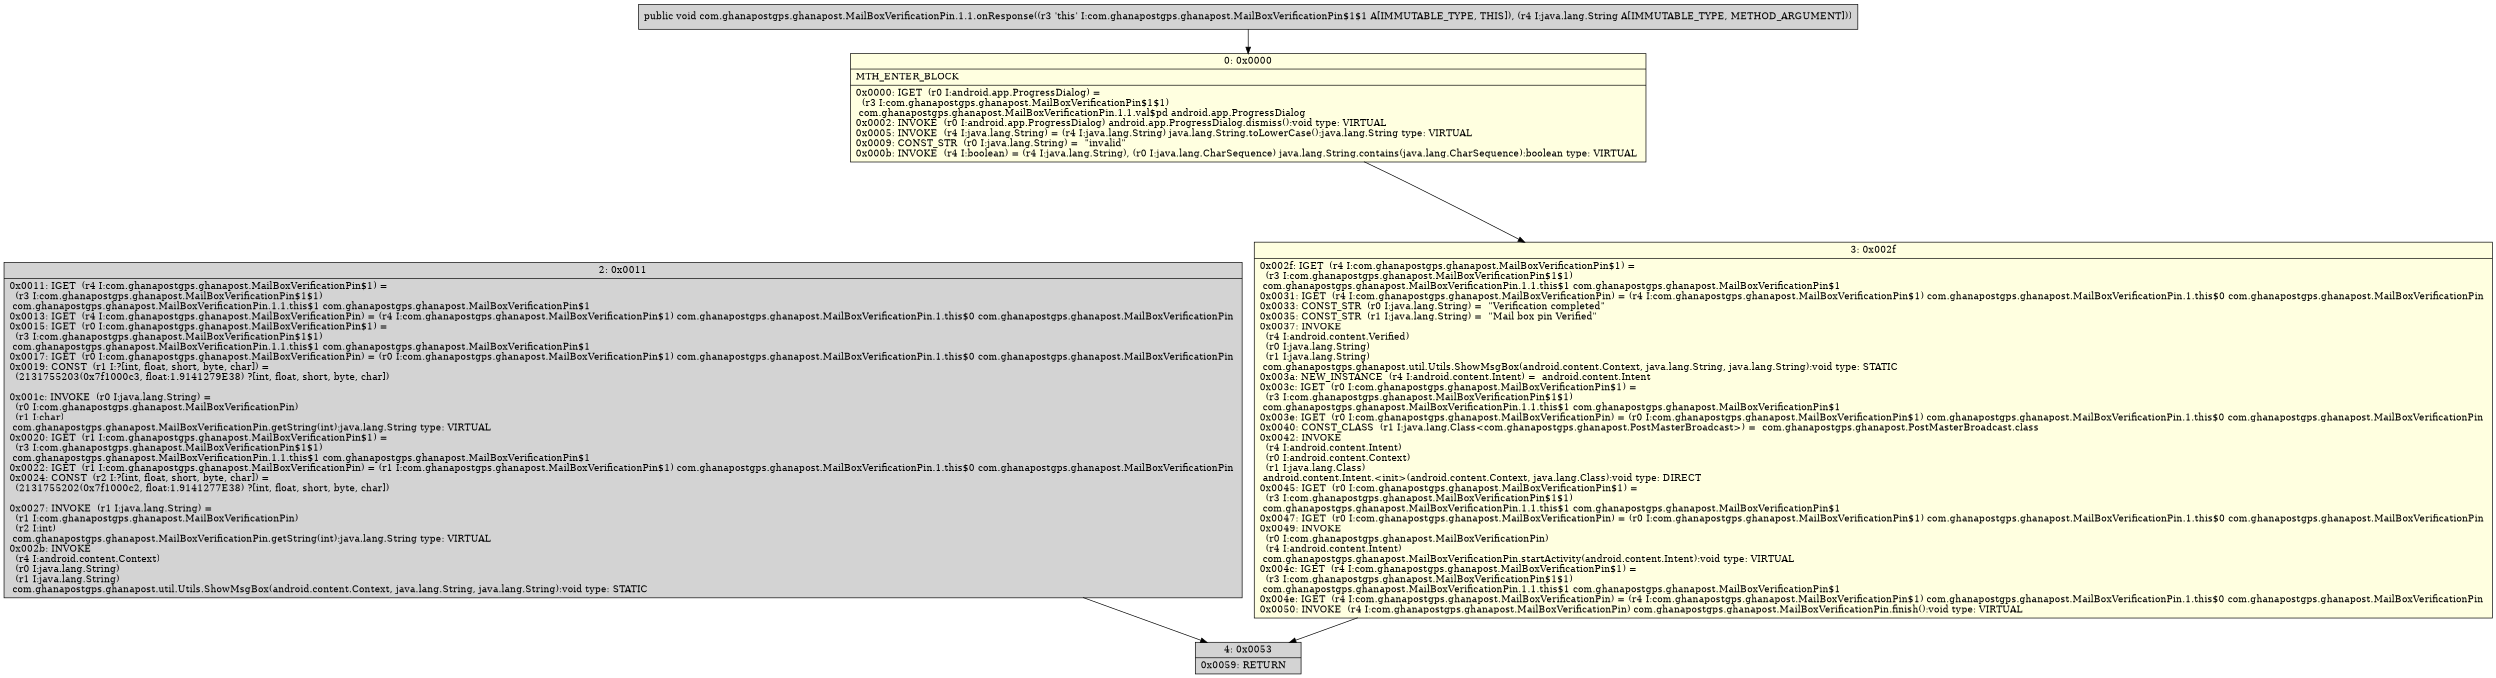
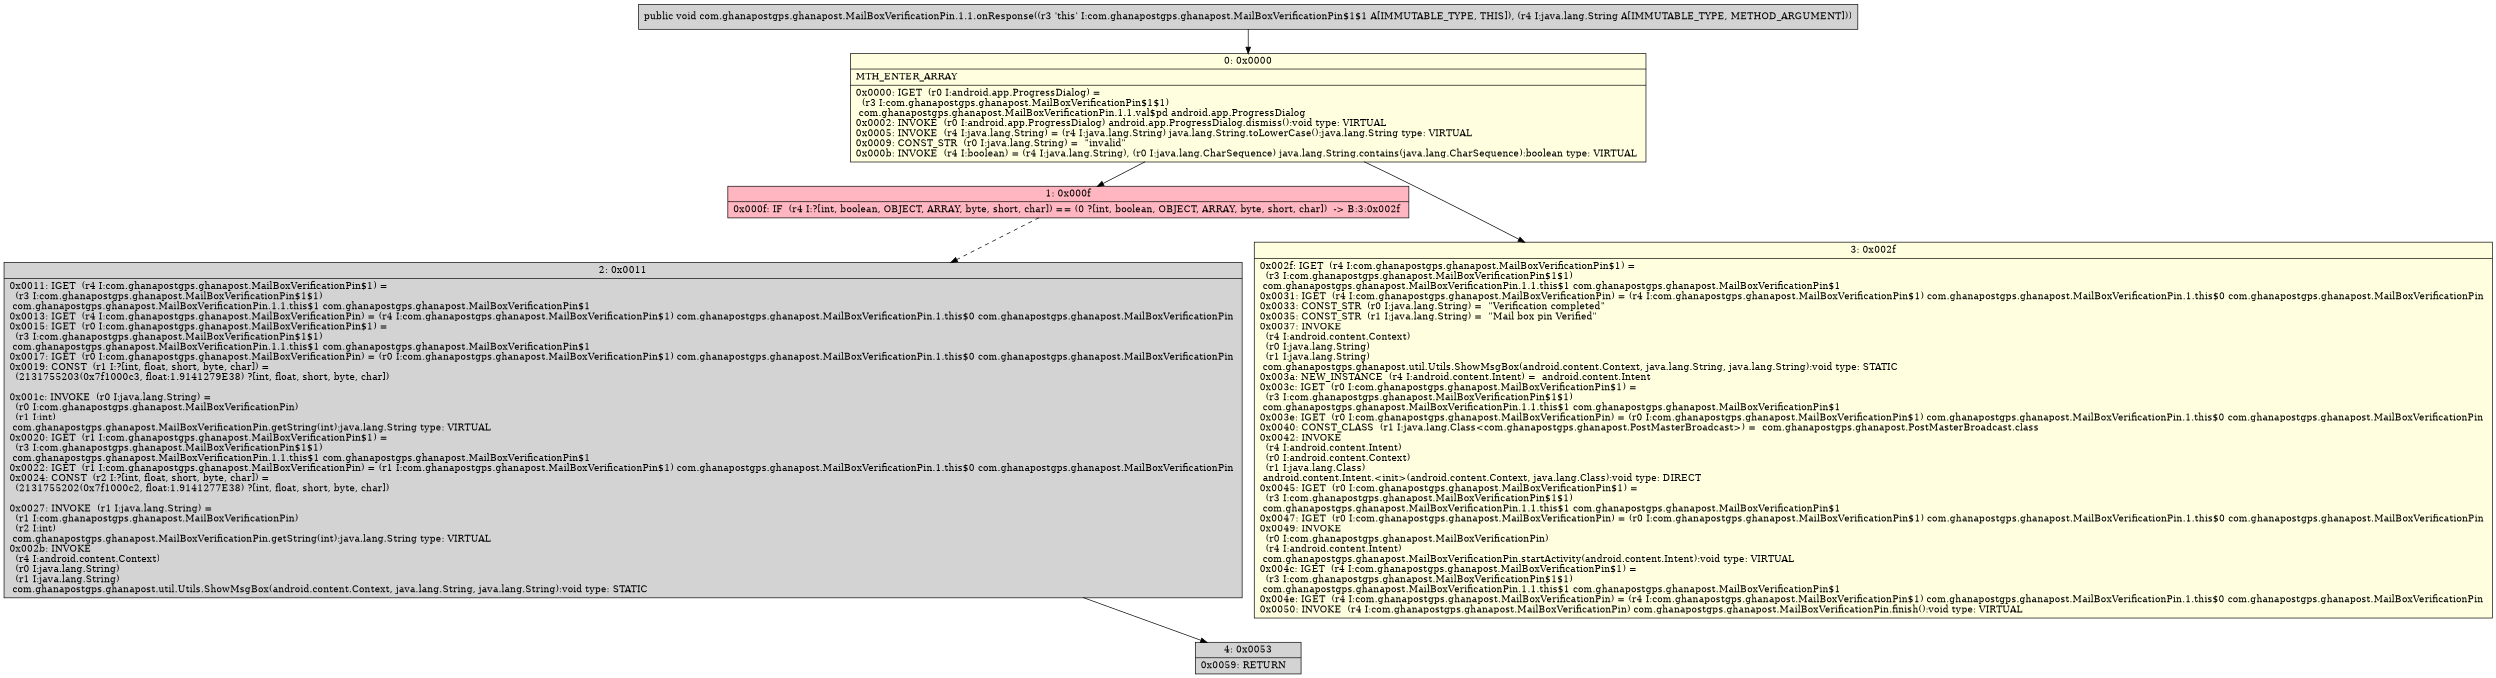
(908, 77) -> (907, 77)
none -> (1068, 202)
(1335, 337) -> (1335, 337)
(37, 418) -> (33, 418)
(1327, 629) -> none
